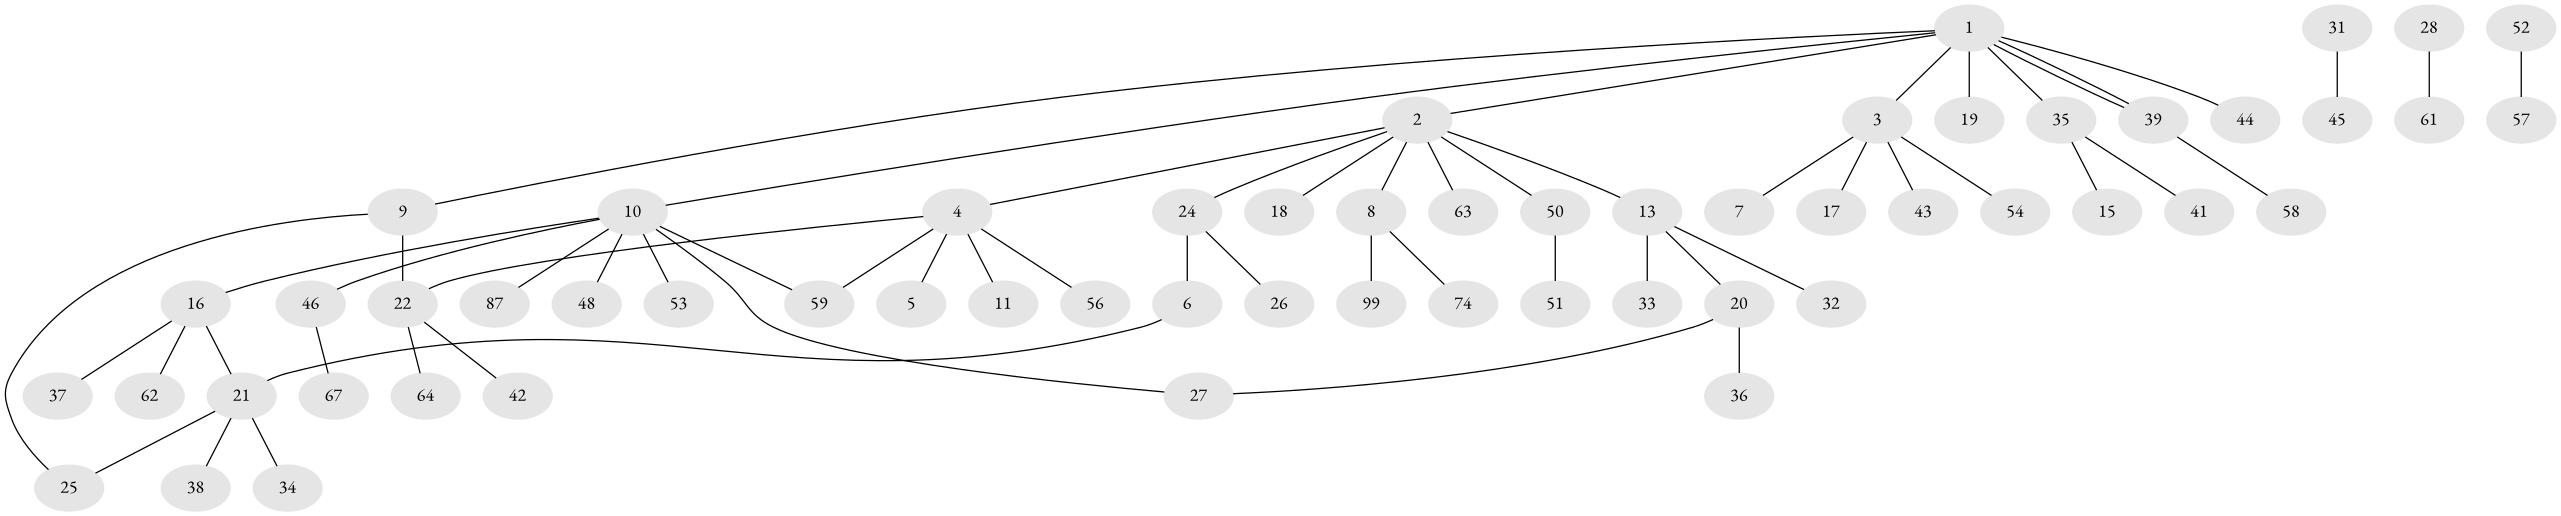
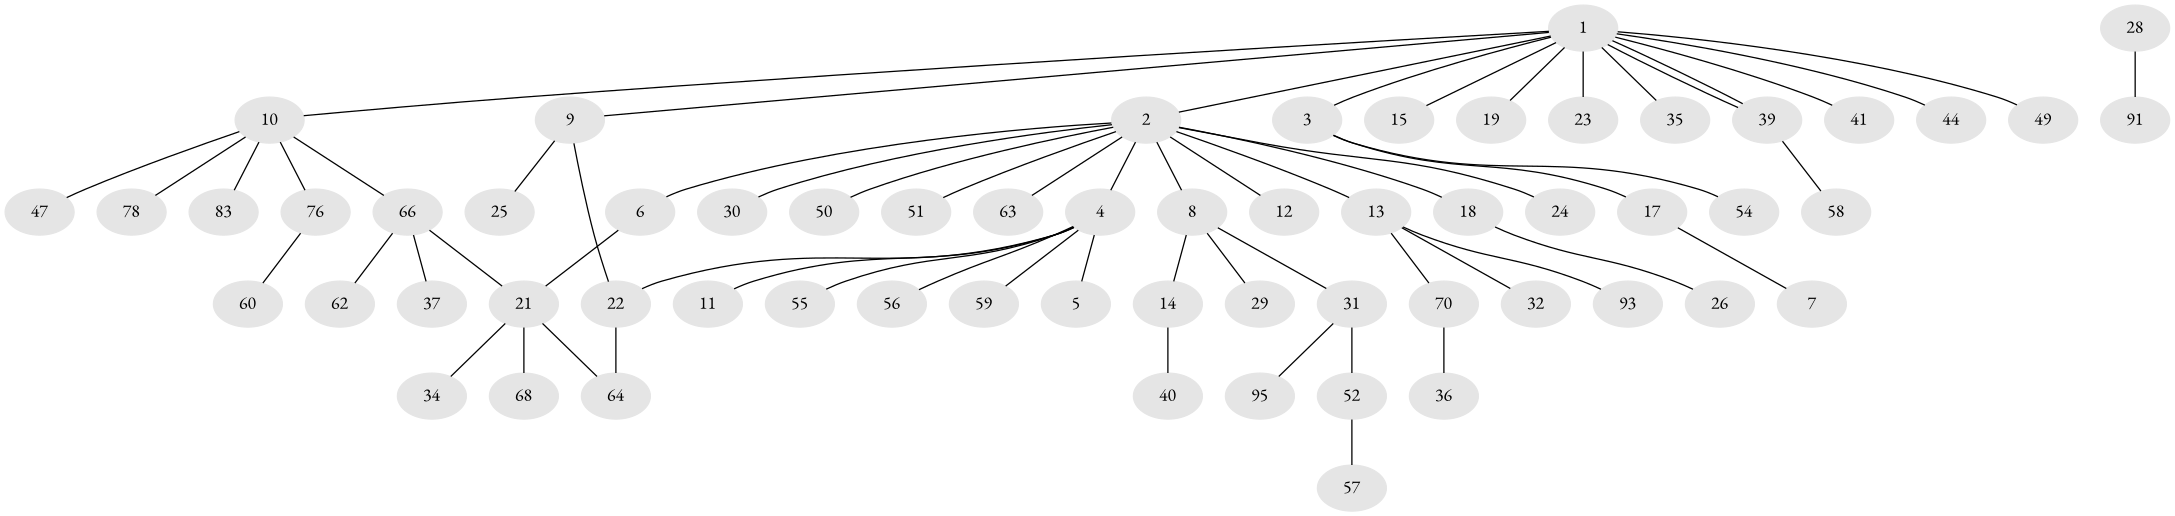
none -> (1583, 120)
none -> (2043, 120)
(2337, 120) -> (1260, 396)
(2429, 120) -> (2135, 120)
(1808, 166) -> (1732, 258)
(2084, 166) -> (1491, 74)
(2130, 166) -> (1725, 67)
none -> (732, 212)
none -> (1284, 212)
(1923, 212) -> none
(726, 258) -> none
(1187, 258) -> (886, 146)
(1233, 258) -> (1594, 258)
none -> (1272, 258)
(1555, 258) -> (1029, 163)
(196, 304) -> (408, 212)
(311, 304) -> (316, 212)
(495, 304) -> (40, 212)
(587, 304) -> (132, 212)
(679, 304) -> (224, 212)
none -> (800, 304)
(1371, 304) -> (1260, 304)
(1463, 304) -> (1168, 304)
(1647, 304) -> (1628, 304)
(1739, 304) -> (1444, 304)
none -> (1352, 350)
(334, 396) -> (248, 304)
(518, 396) -> none
none -> (1168, 396)
(1199, 396) -> none
(155, 442) -> (570, 350)
(196, 488) -> (524, 396)
